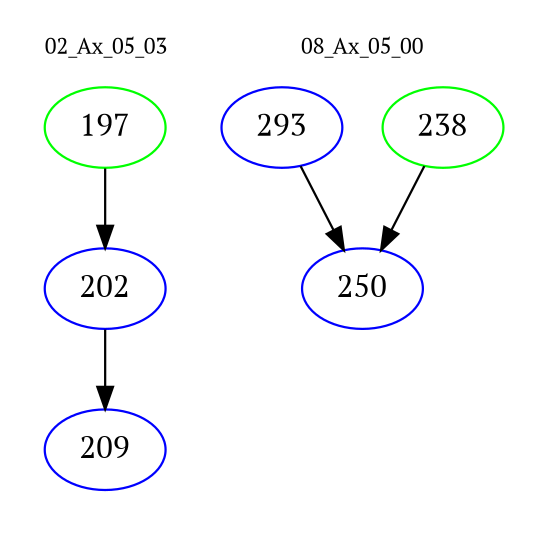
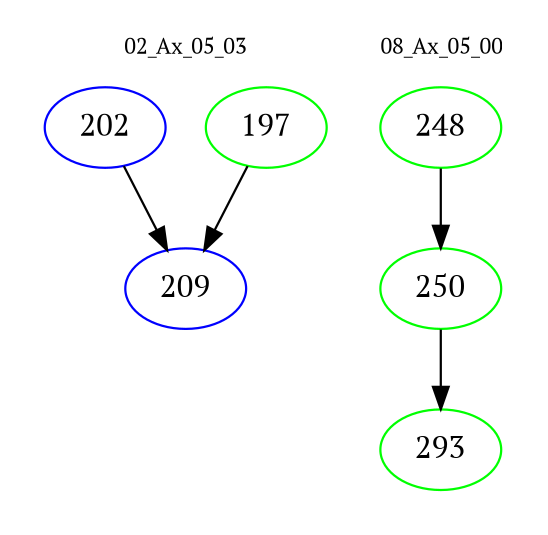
(282, 128) -> (441, 450)
(443, 128) -> (441, 128)
(105, 197) -> (231, 198)
(317, 198) -> (441, 358)
(362, 289) -> (441, 289)
